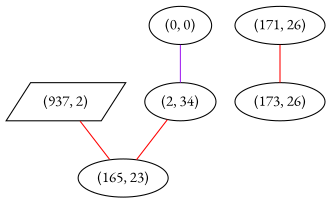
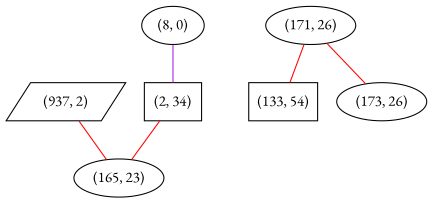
(180, 25) -> (173, 25)
(180, 102) -> (173, 102)
none -> (283, 102)
